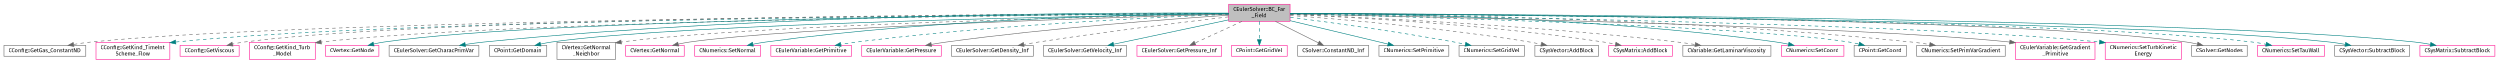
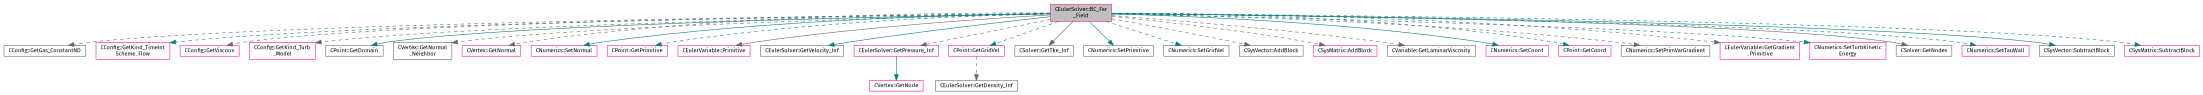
(801, 19) -> (896, 65)
(2146, 27) -> (1880, 28)
(829, 30) -> (782, 19)
(1126, 30) -> (976, 65)
(1812, 30) -> (1413, 20)
(434, 51) -> none
(811, 51) -> (637, 51)
(902, 51) -> (714, 51)
(1333, 51) -> (1044, 51)
(1880, 51) -> (1585, 51)
